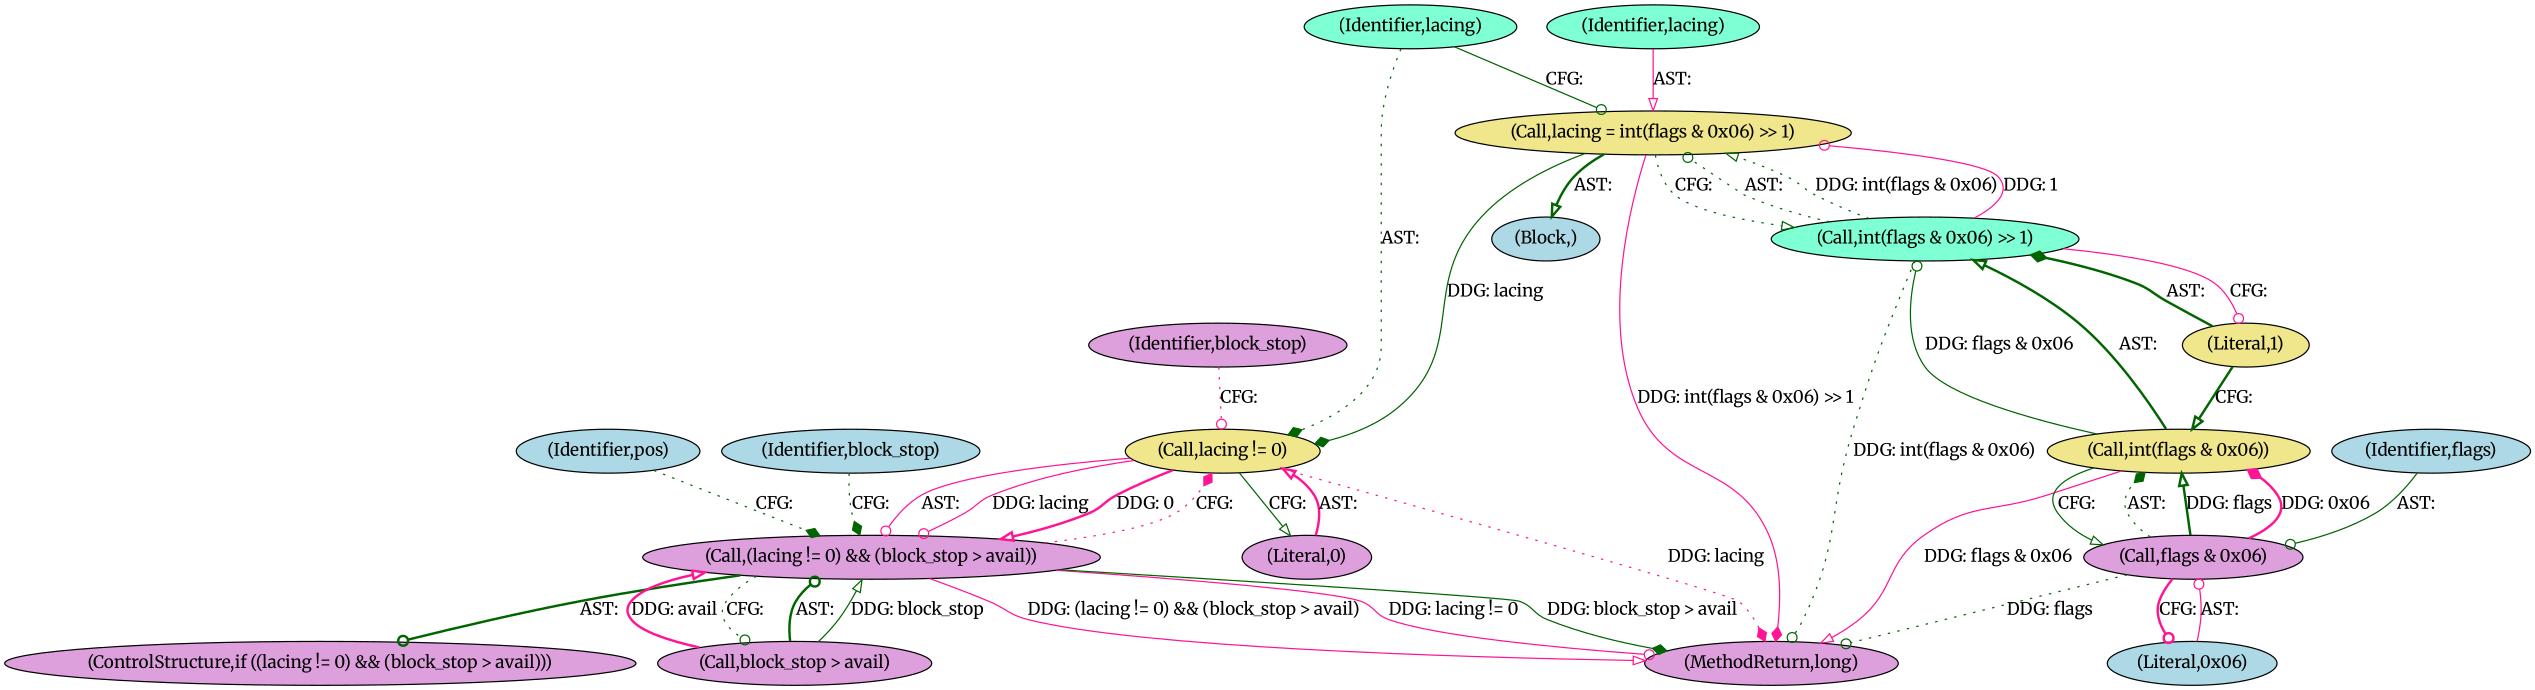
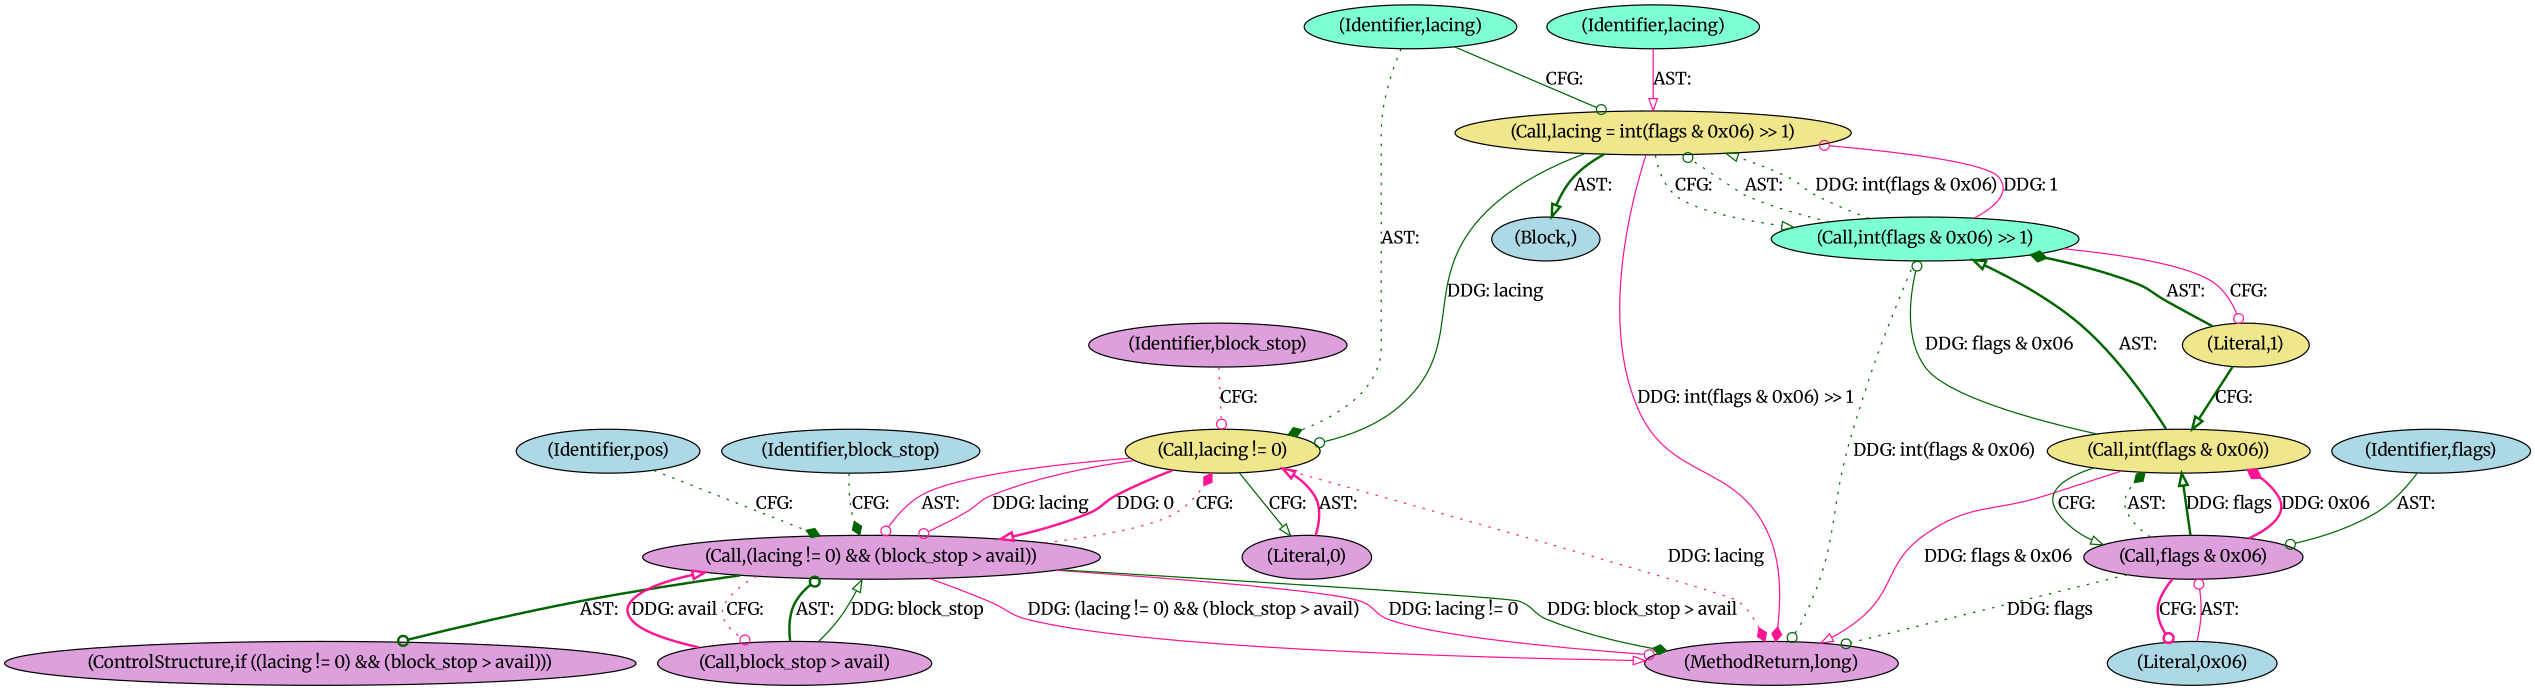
(1446, 292) -> (1446, 294)
(725, 603) -> (725, 603)
